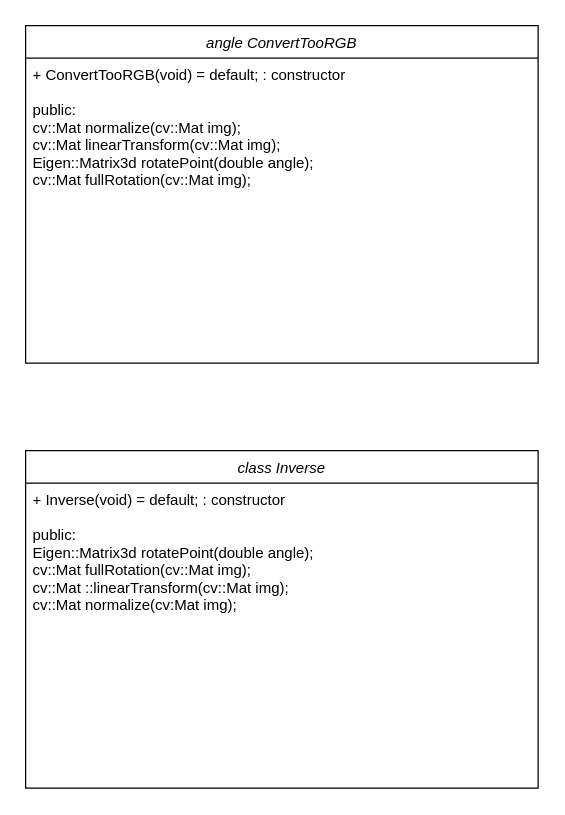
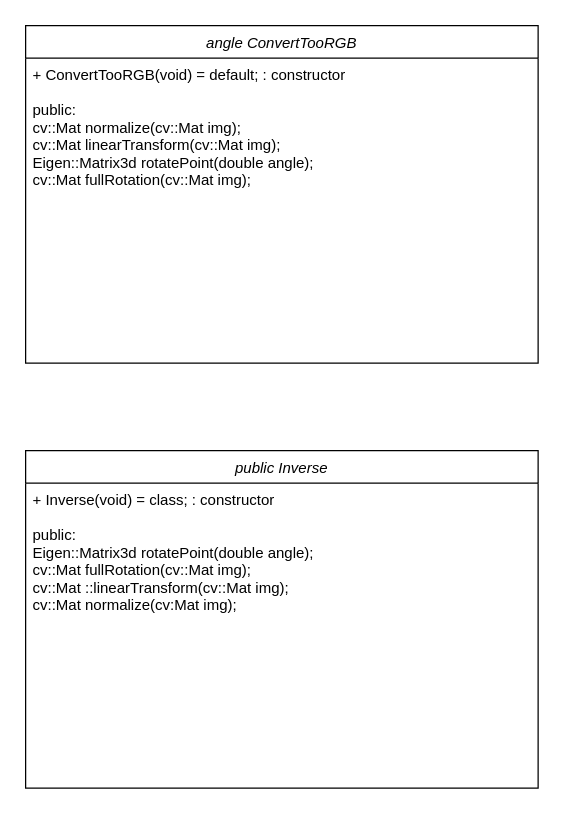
(281, 468) -> (281, 468)
(183, 500) -> (175, 500)
